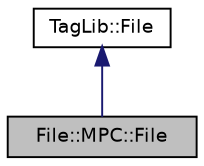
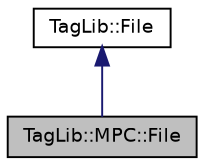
(102, 137) -> (102, 137)
